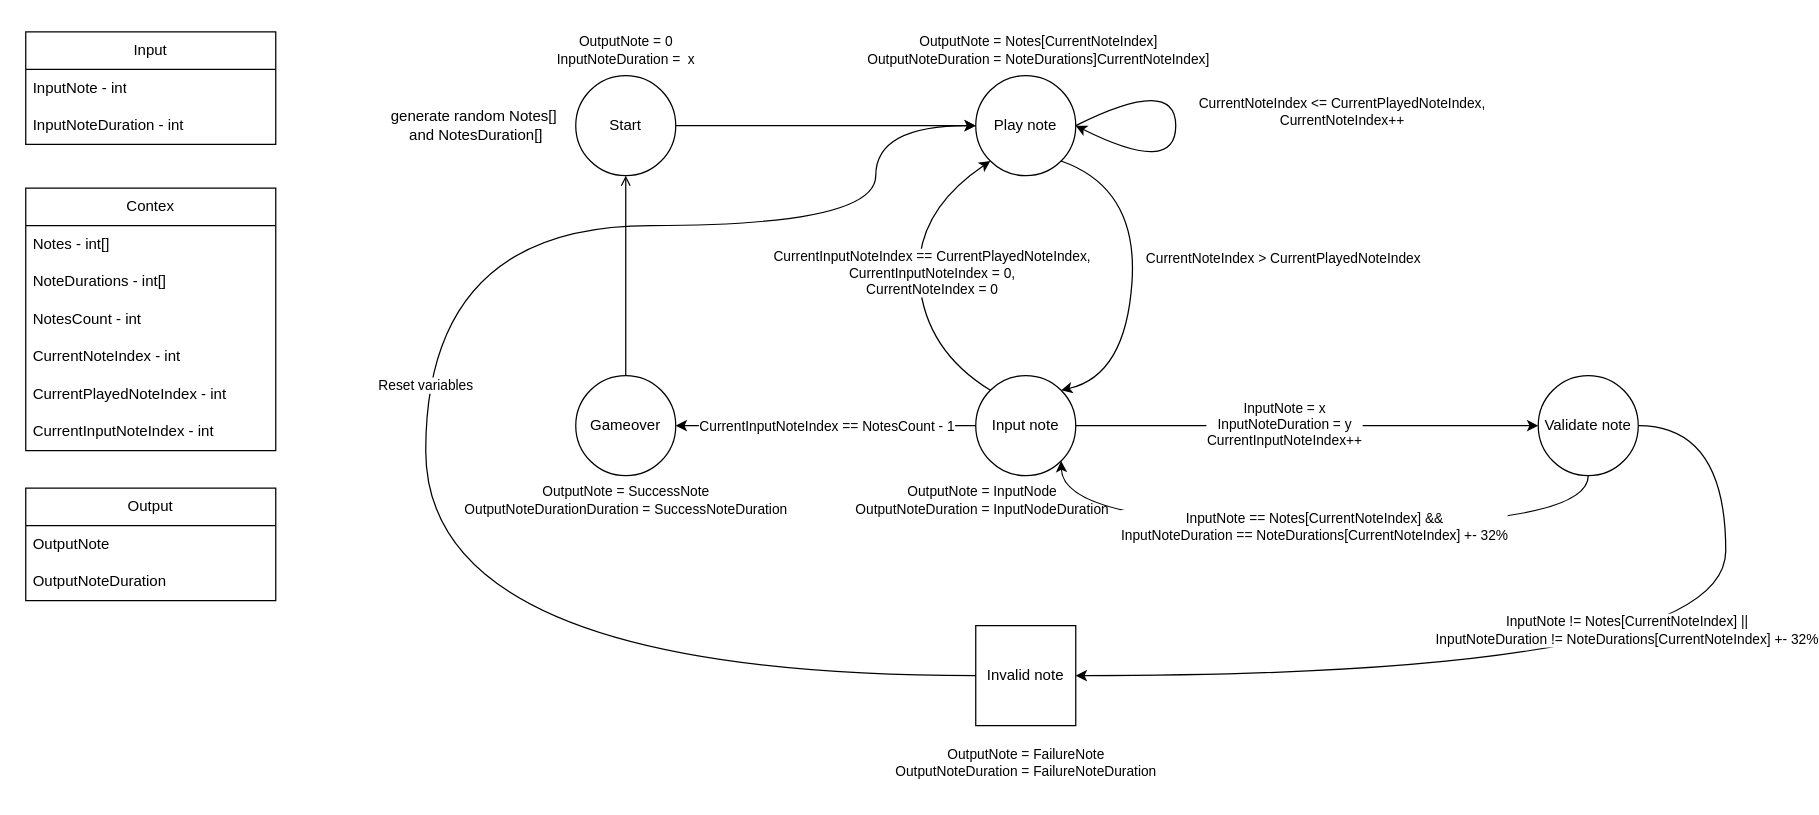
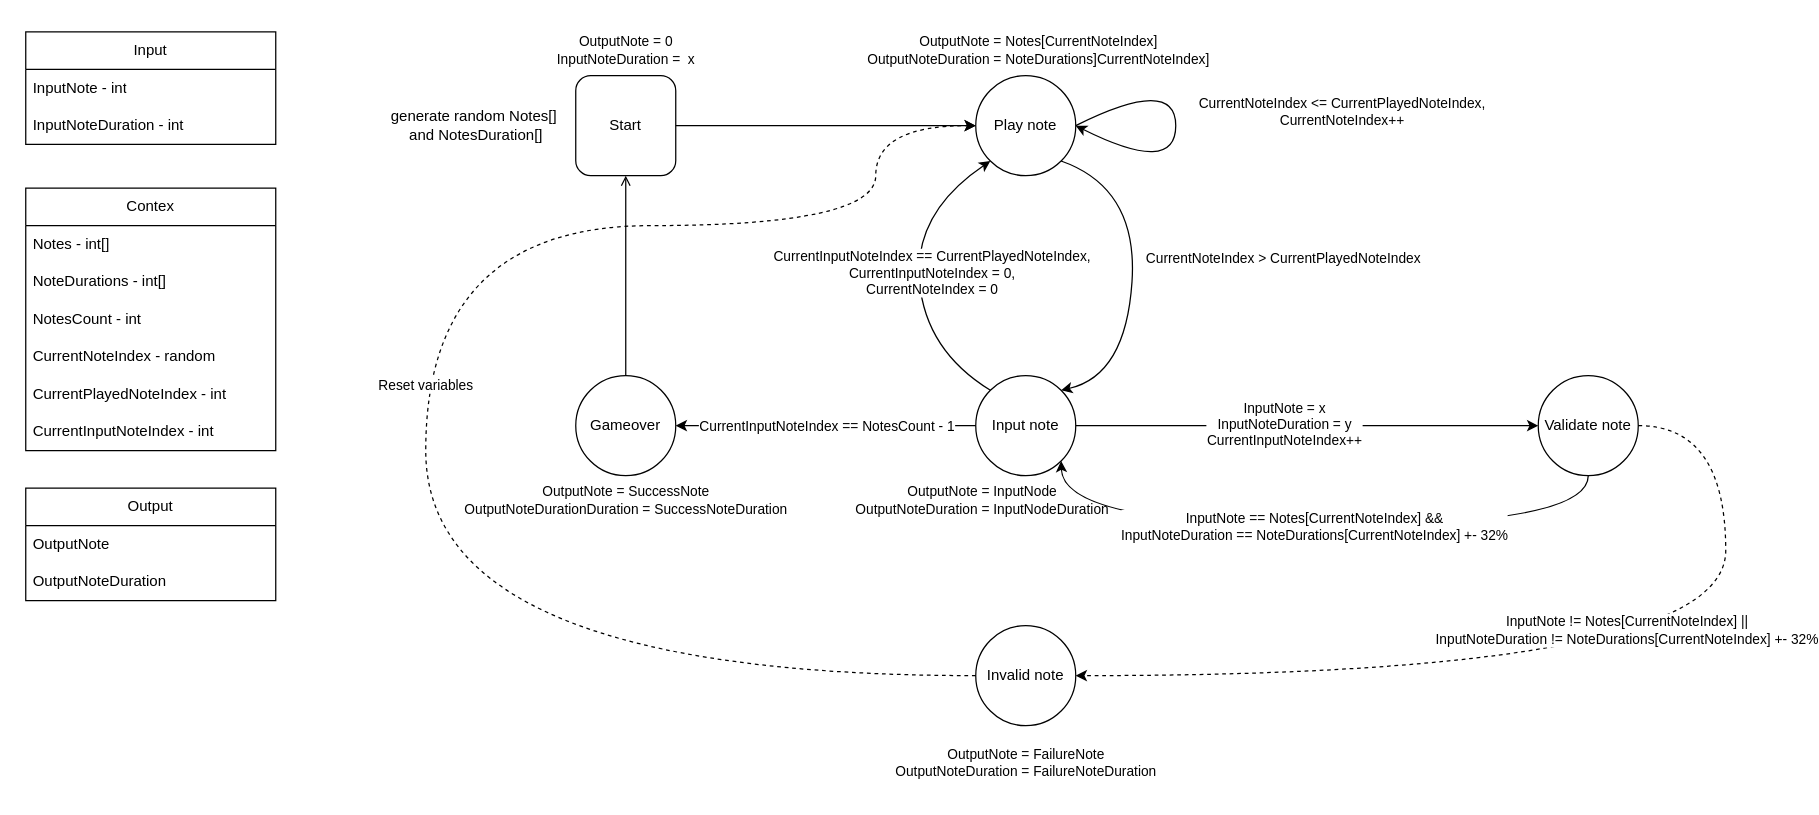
(626, 126) -> (626, 126)
(120, 357) -> (134, 357)
(625, 640) -> (625, 640)
(1315, 671) -> (1315, 671)
(1026, 676) -> (1026, 676)
